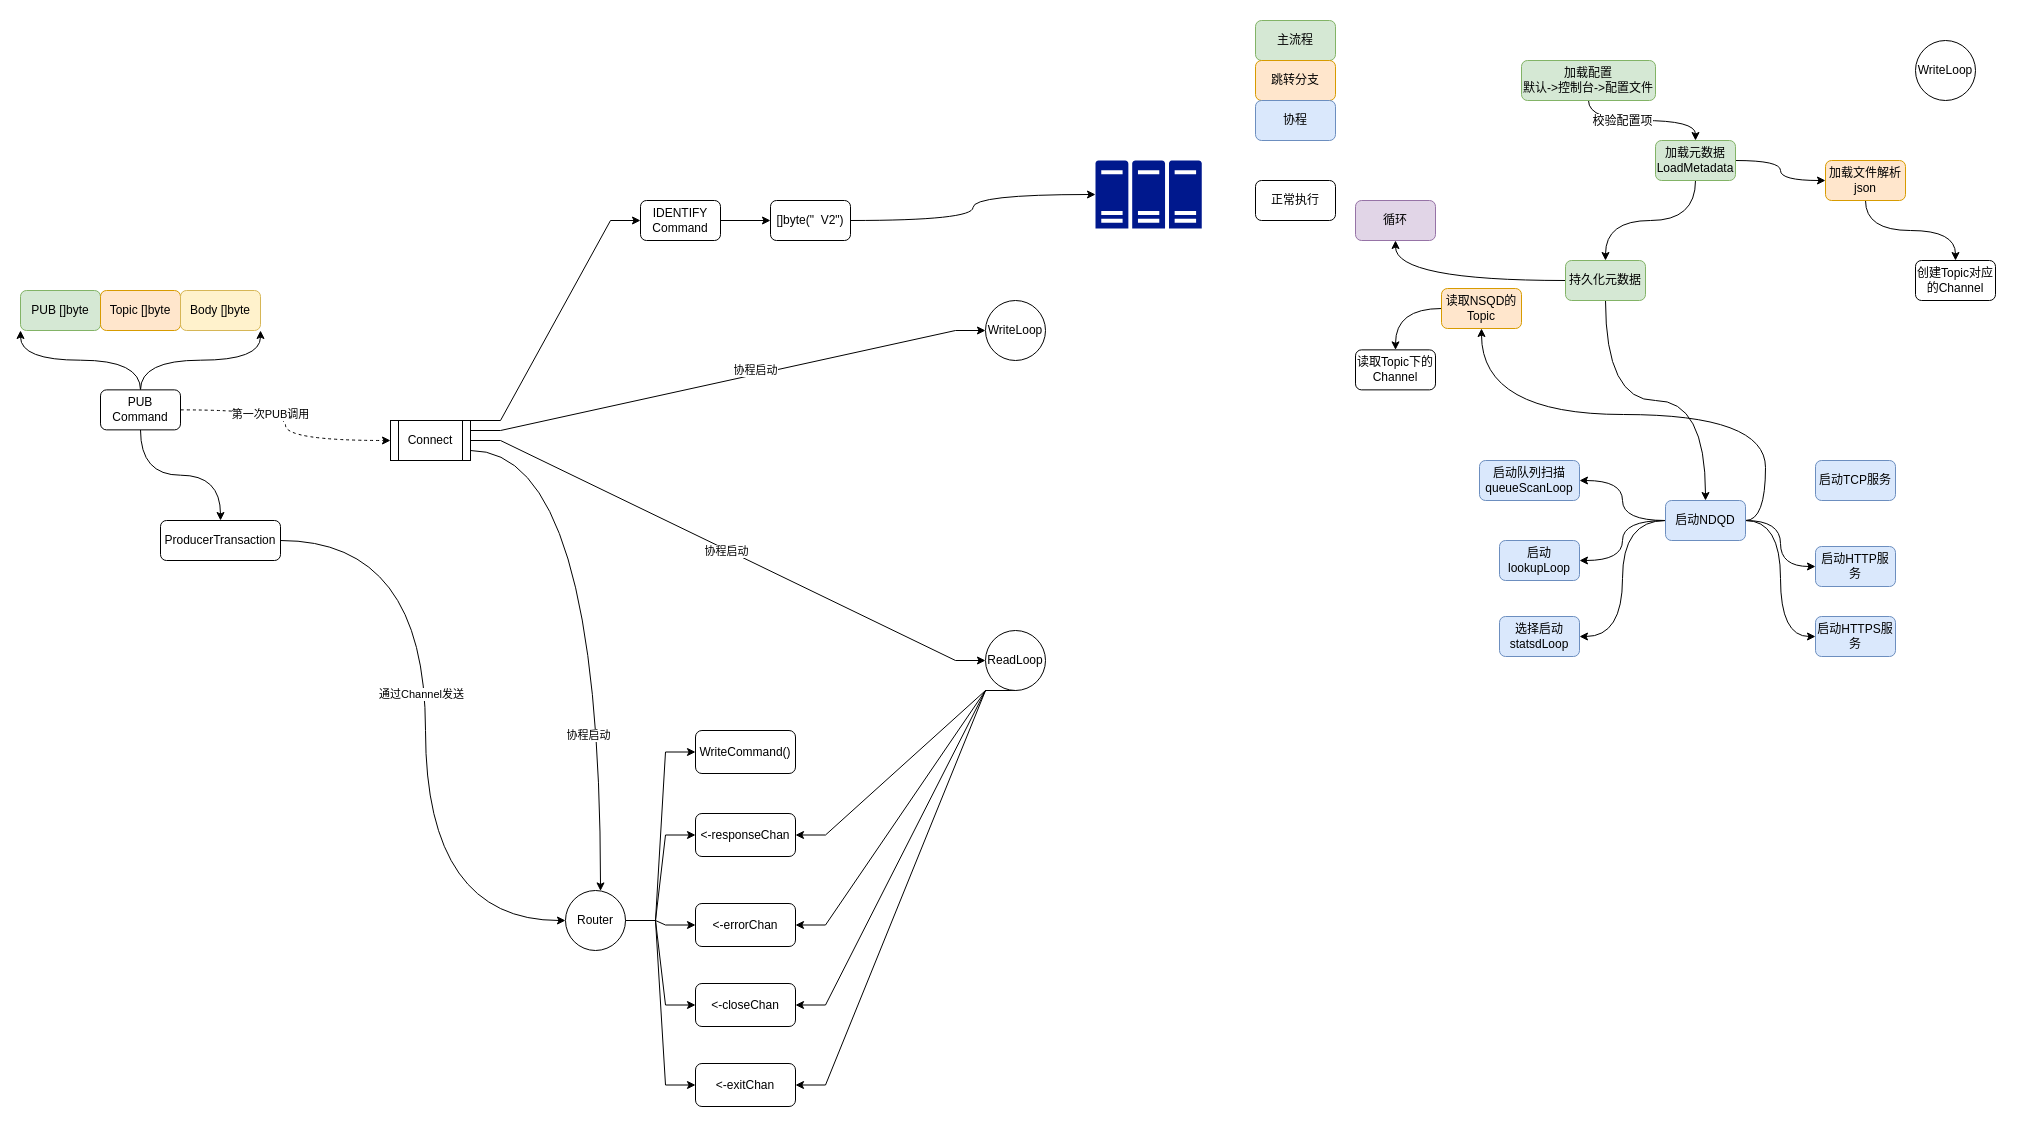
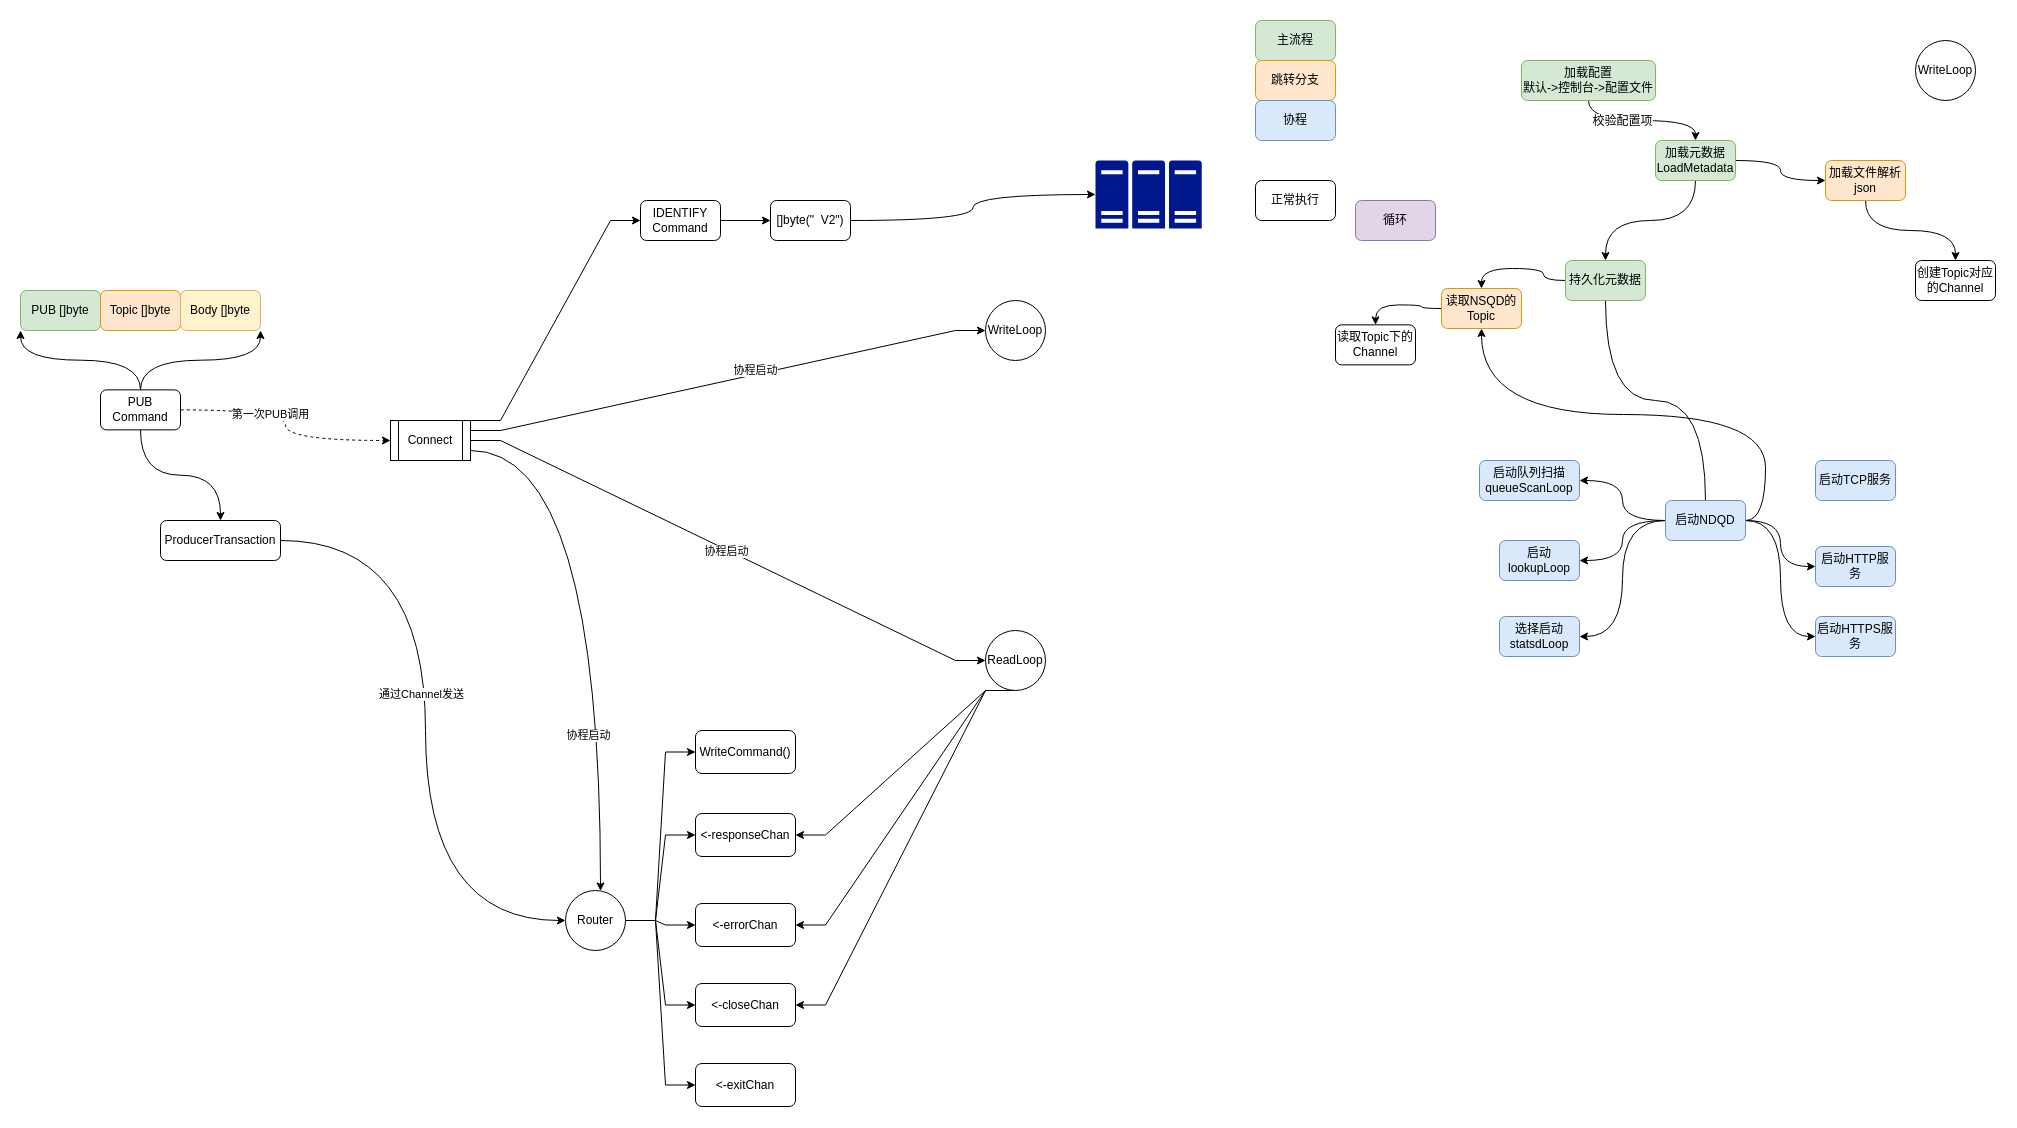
(1473, 277) -> (1517, 269)
(1396, 370) -> (1376, 345)
(1705, 492) -> (1705, 495)
(900, 900) -> none
